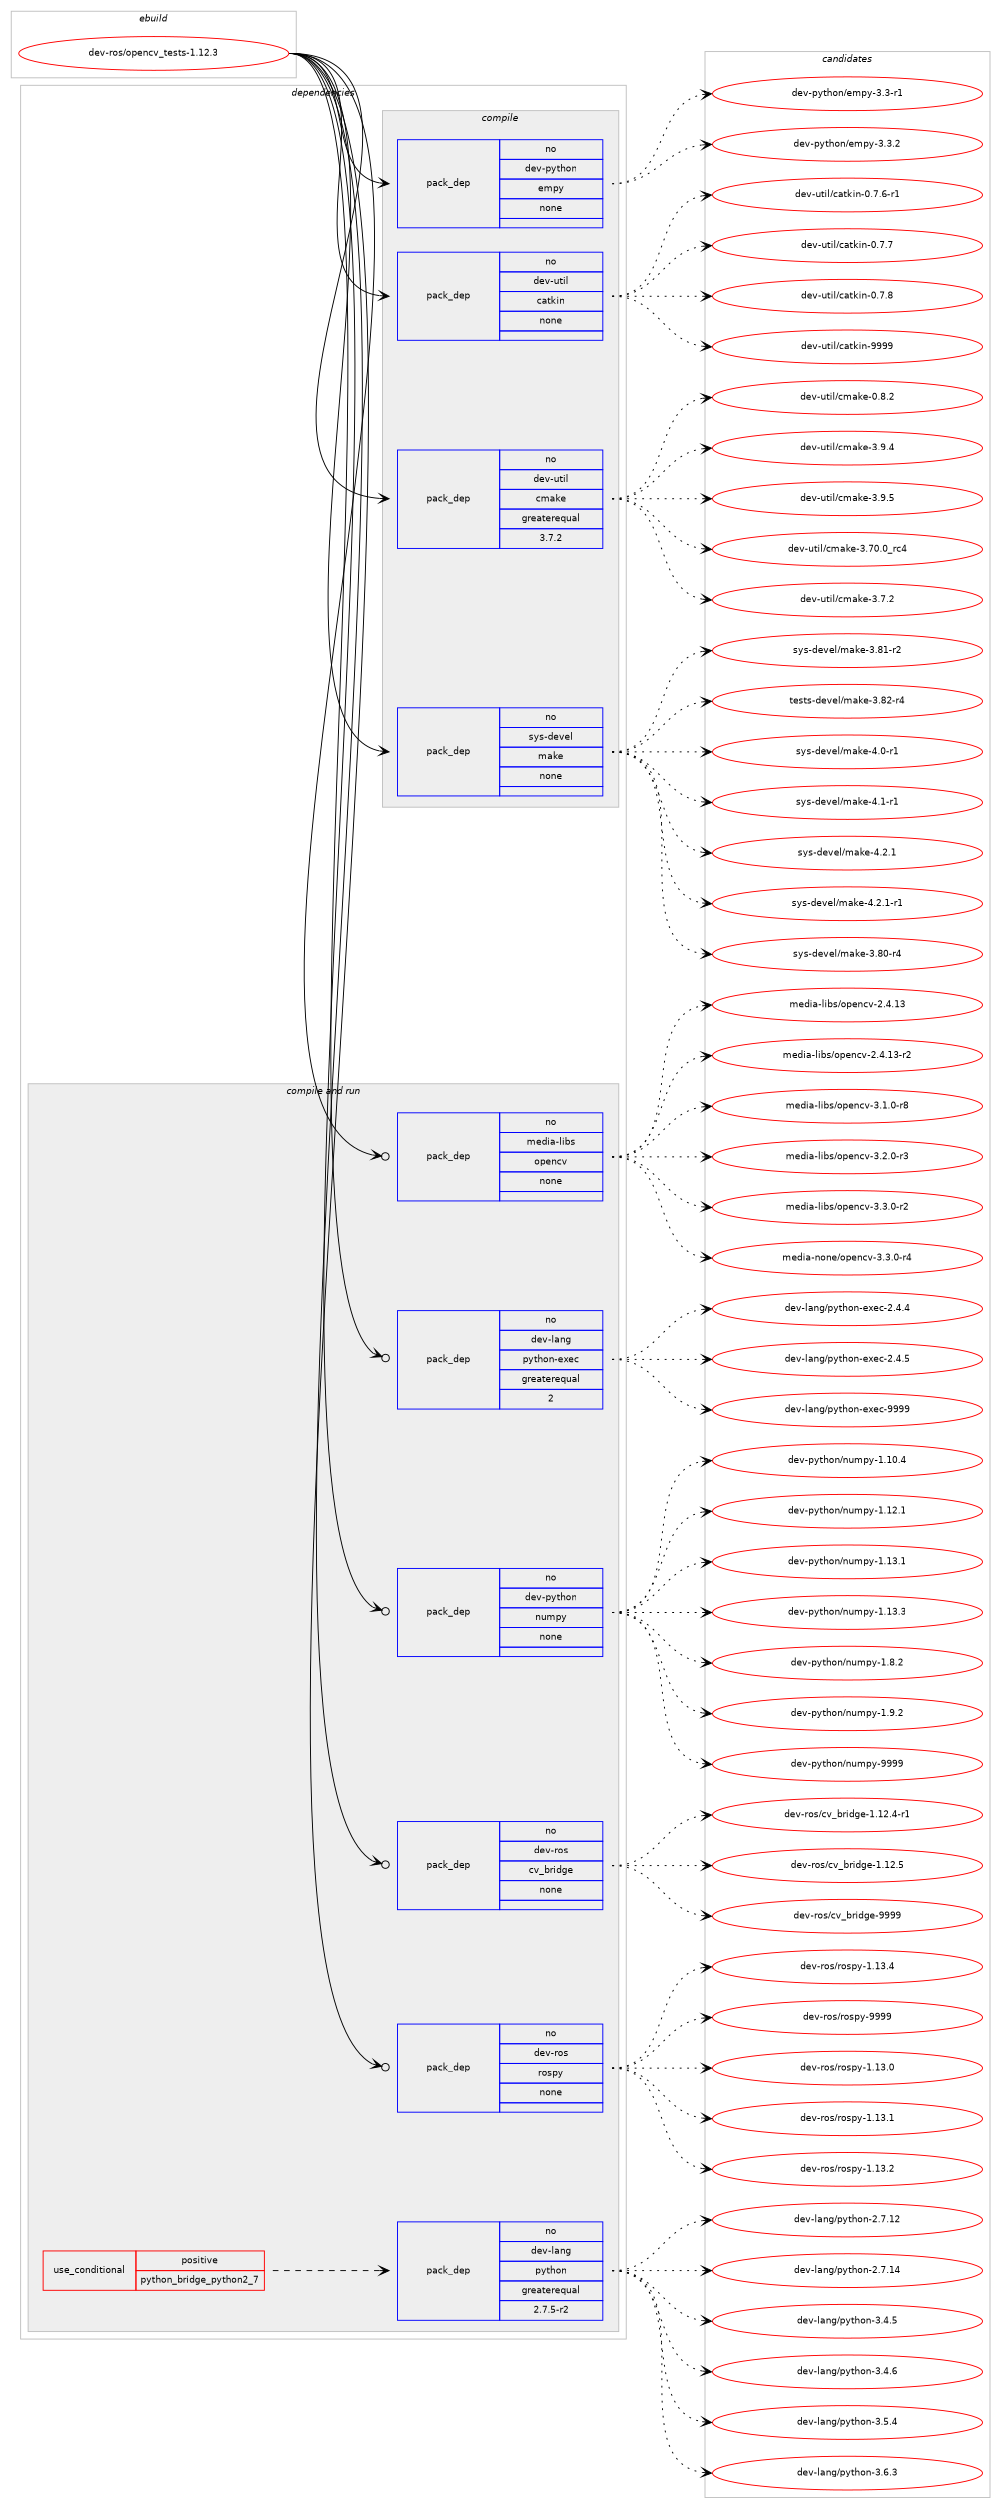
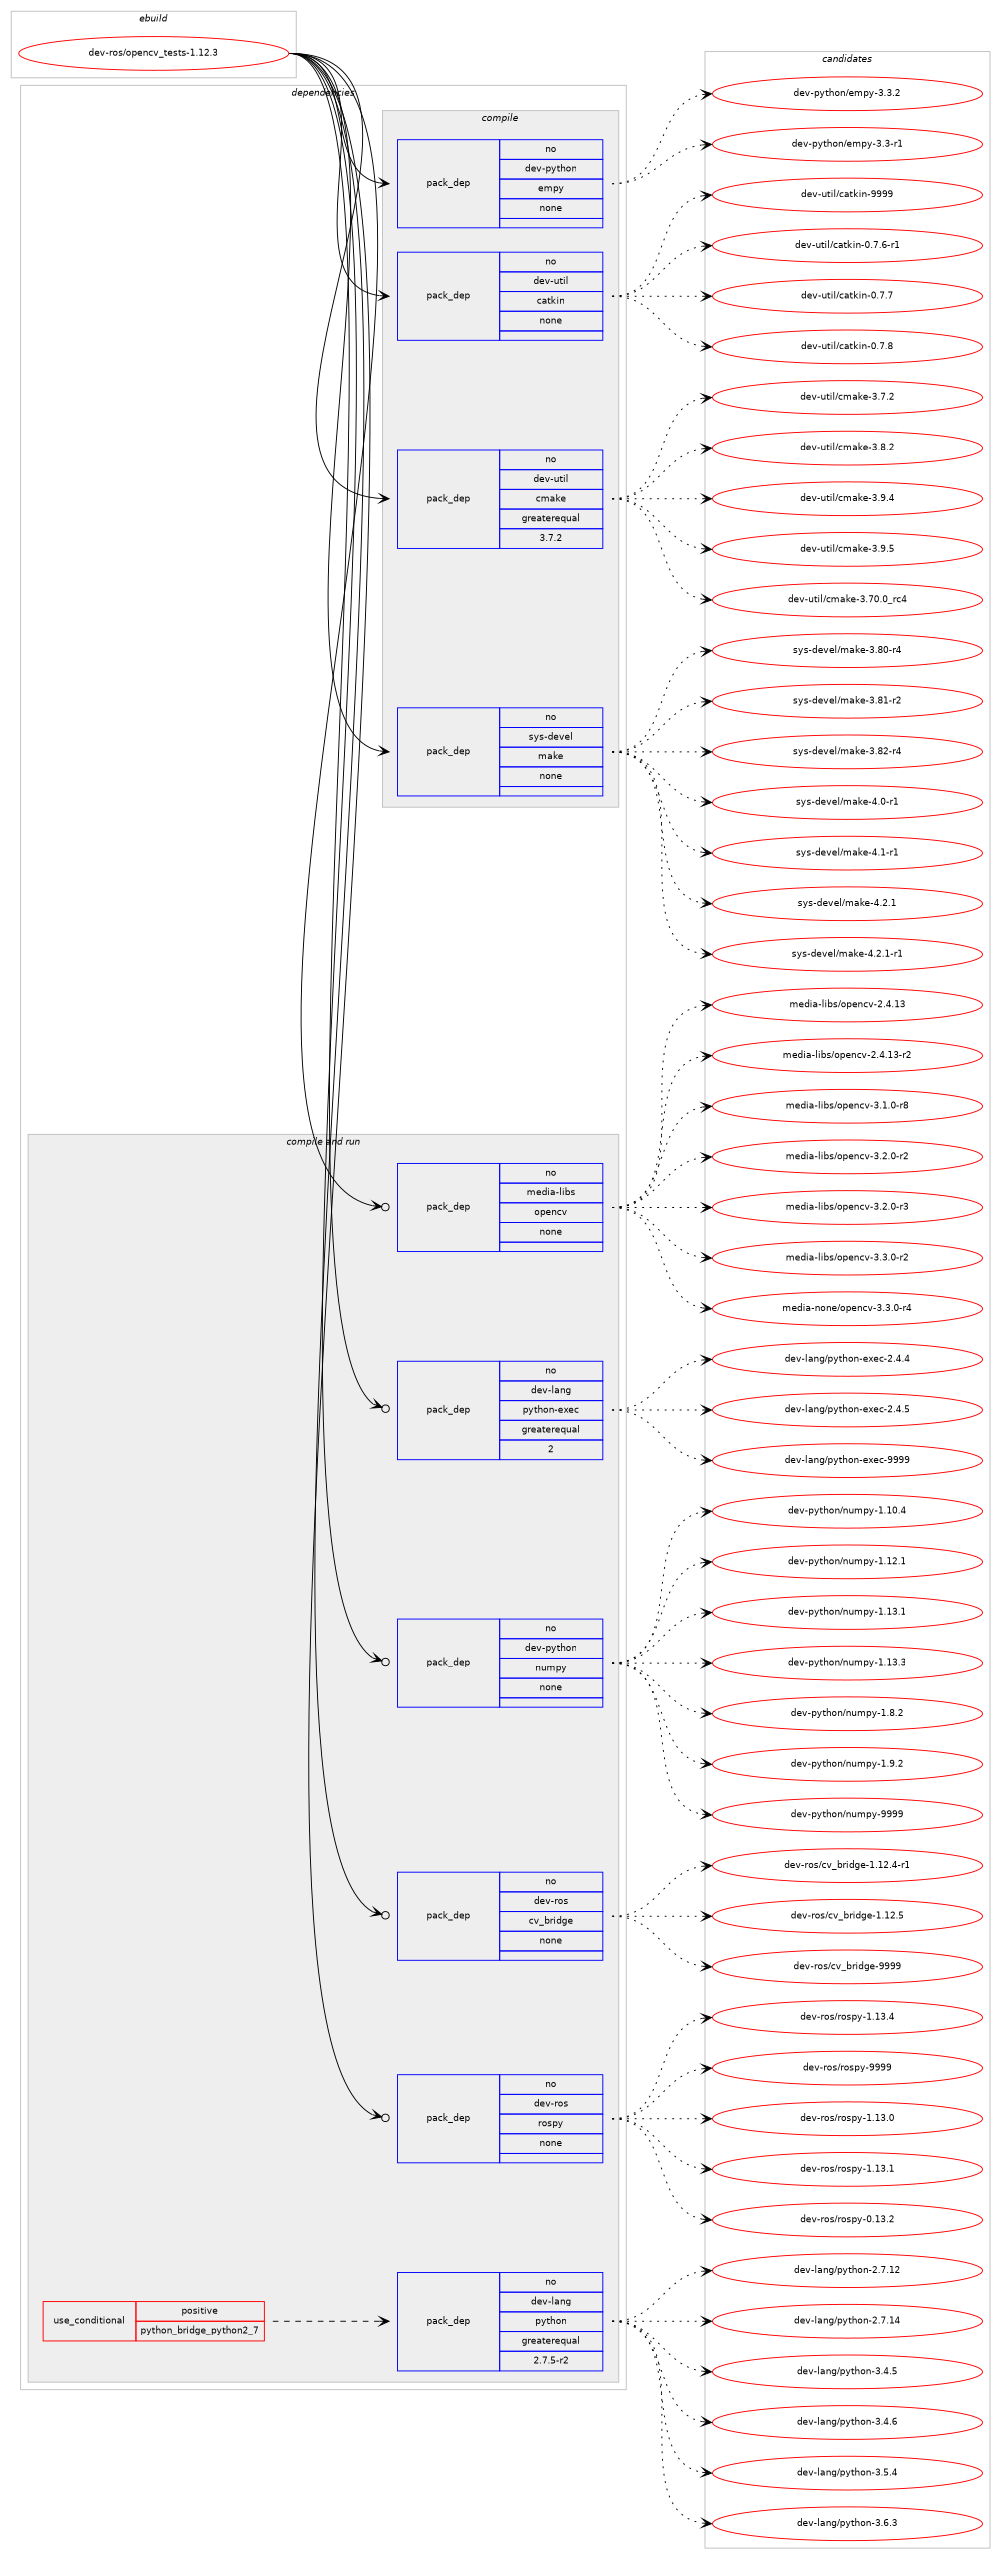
(848, 398) -> (848, 448)
(848, 701) -> (848, 752)
none -> (848, 1157)
(848, 2169) -> (848, 2220)
